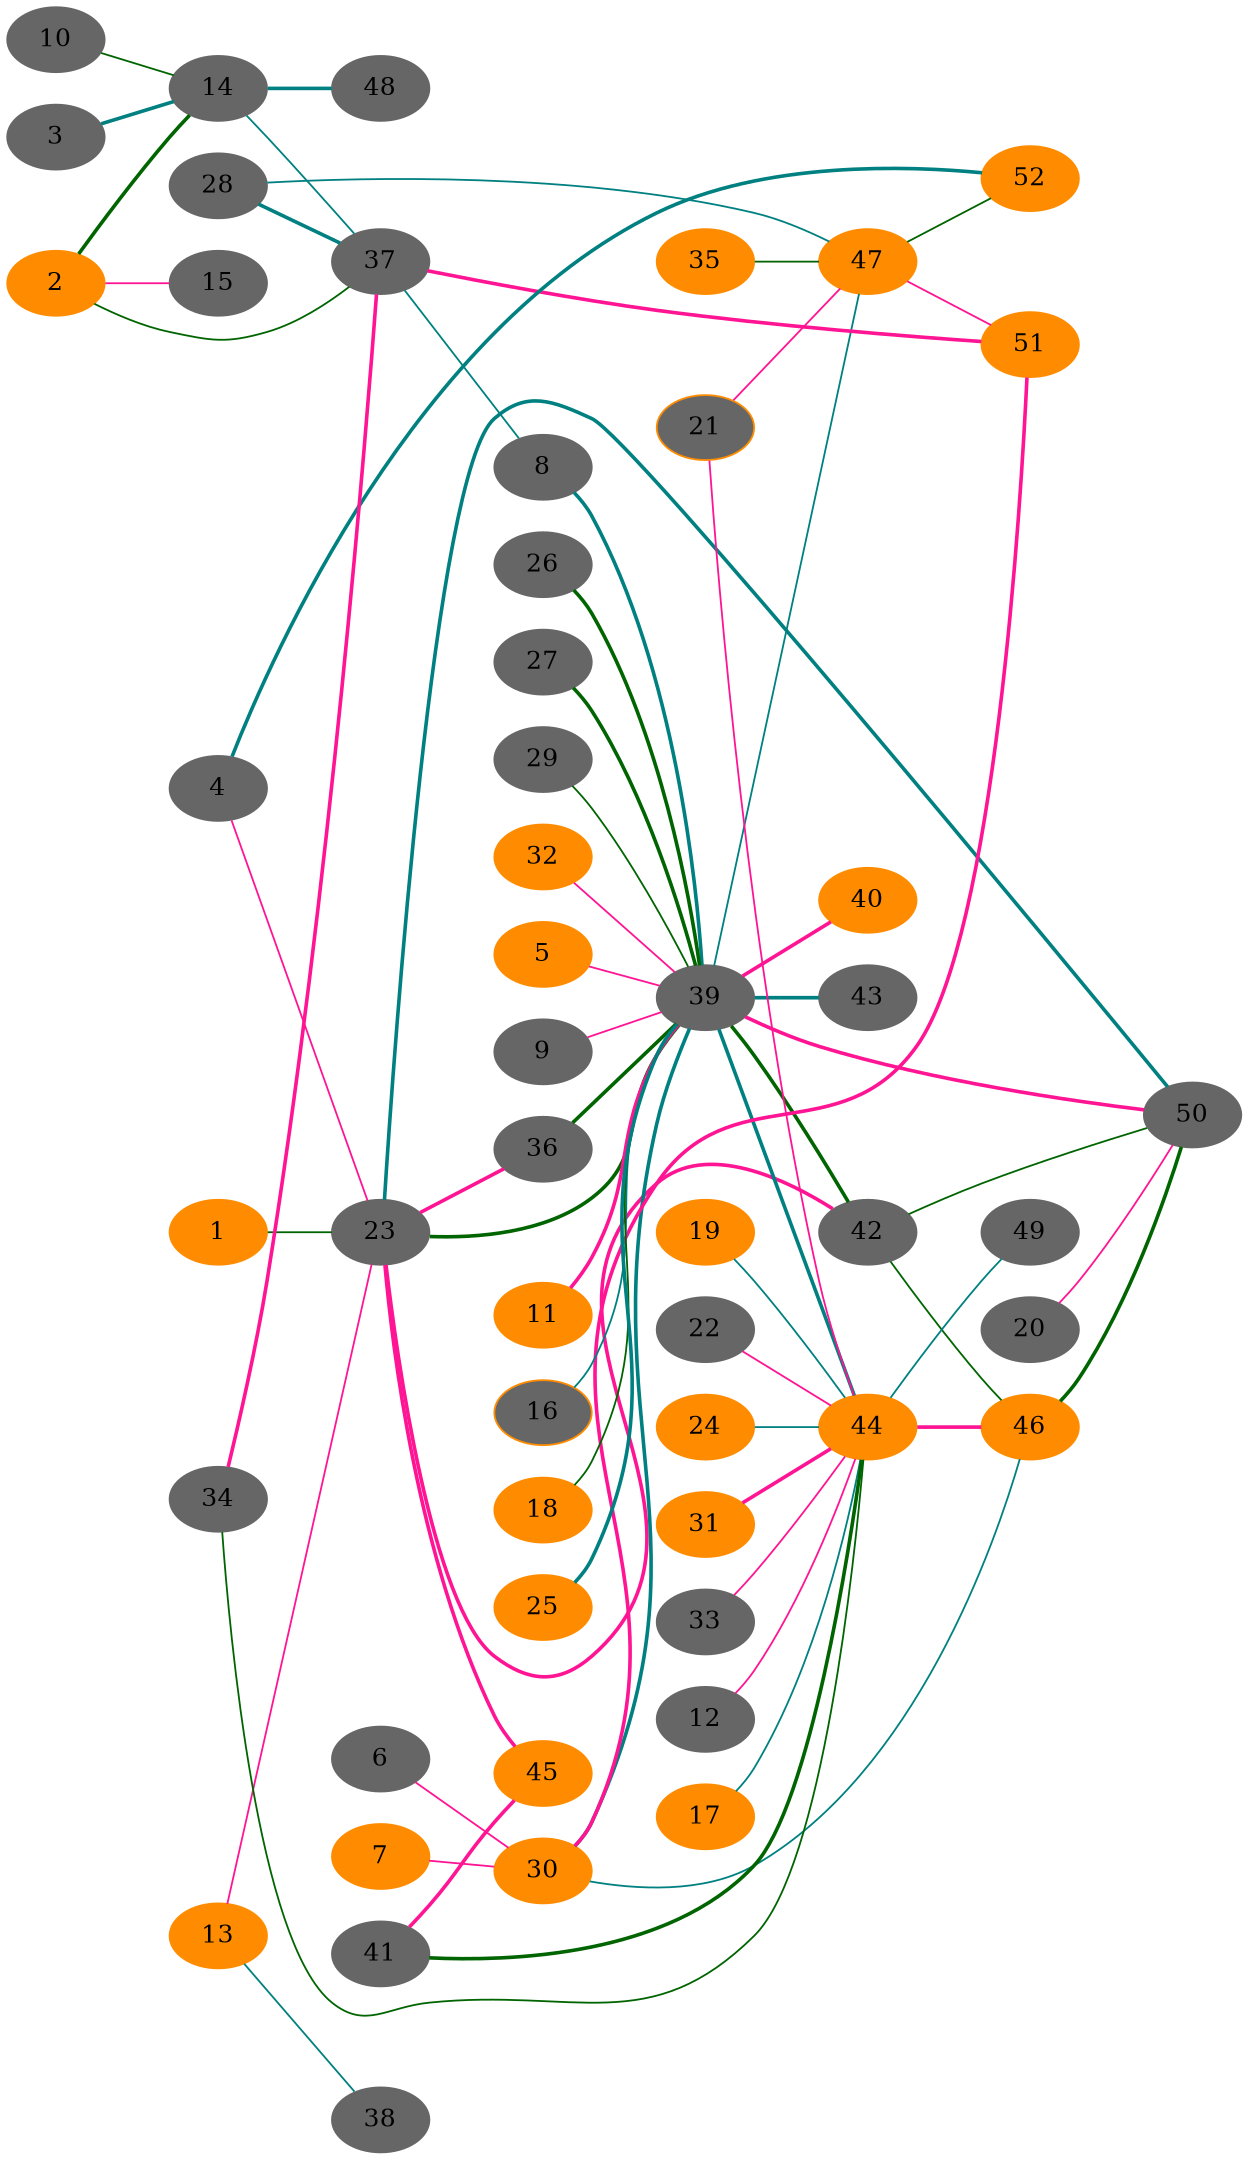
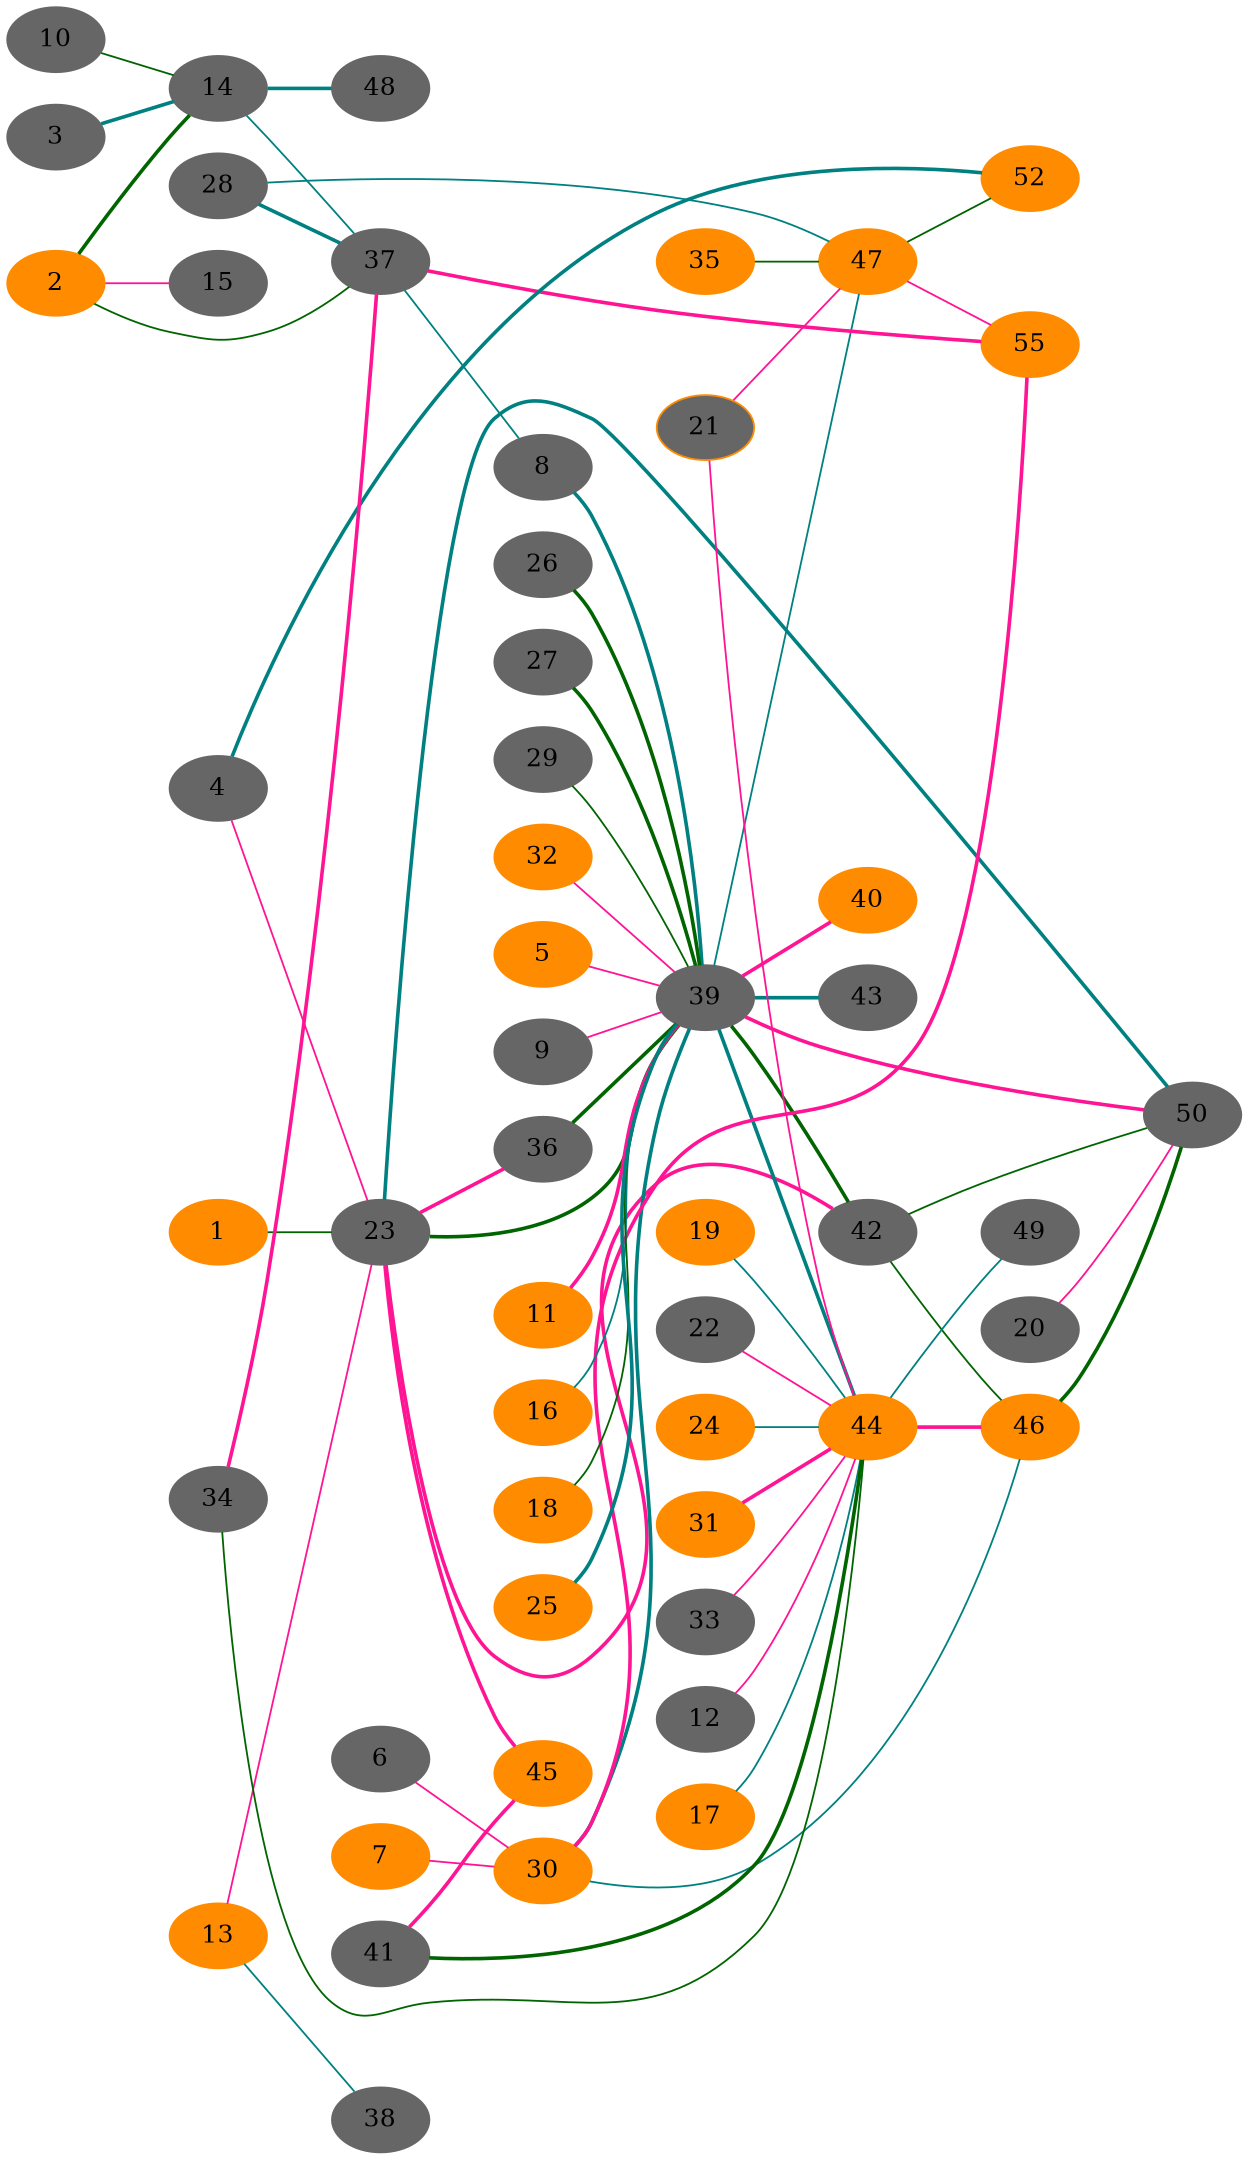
(1030, 345) -> (1030, 345)
(543, 1413) -> (543, 1413)
